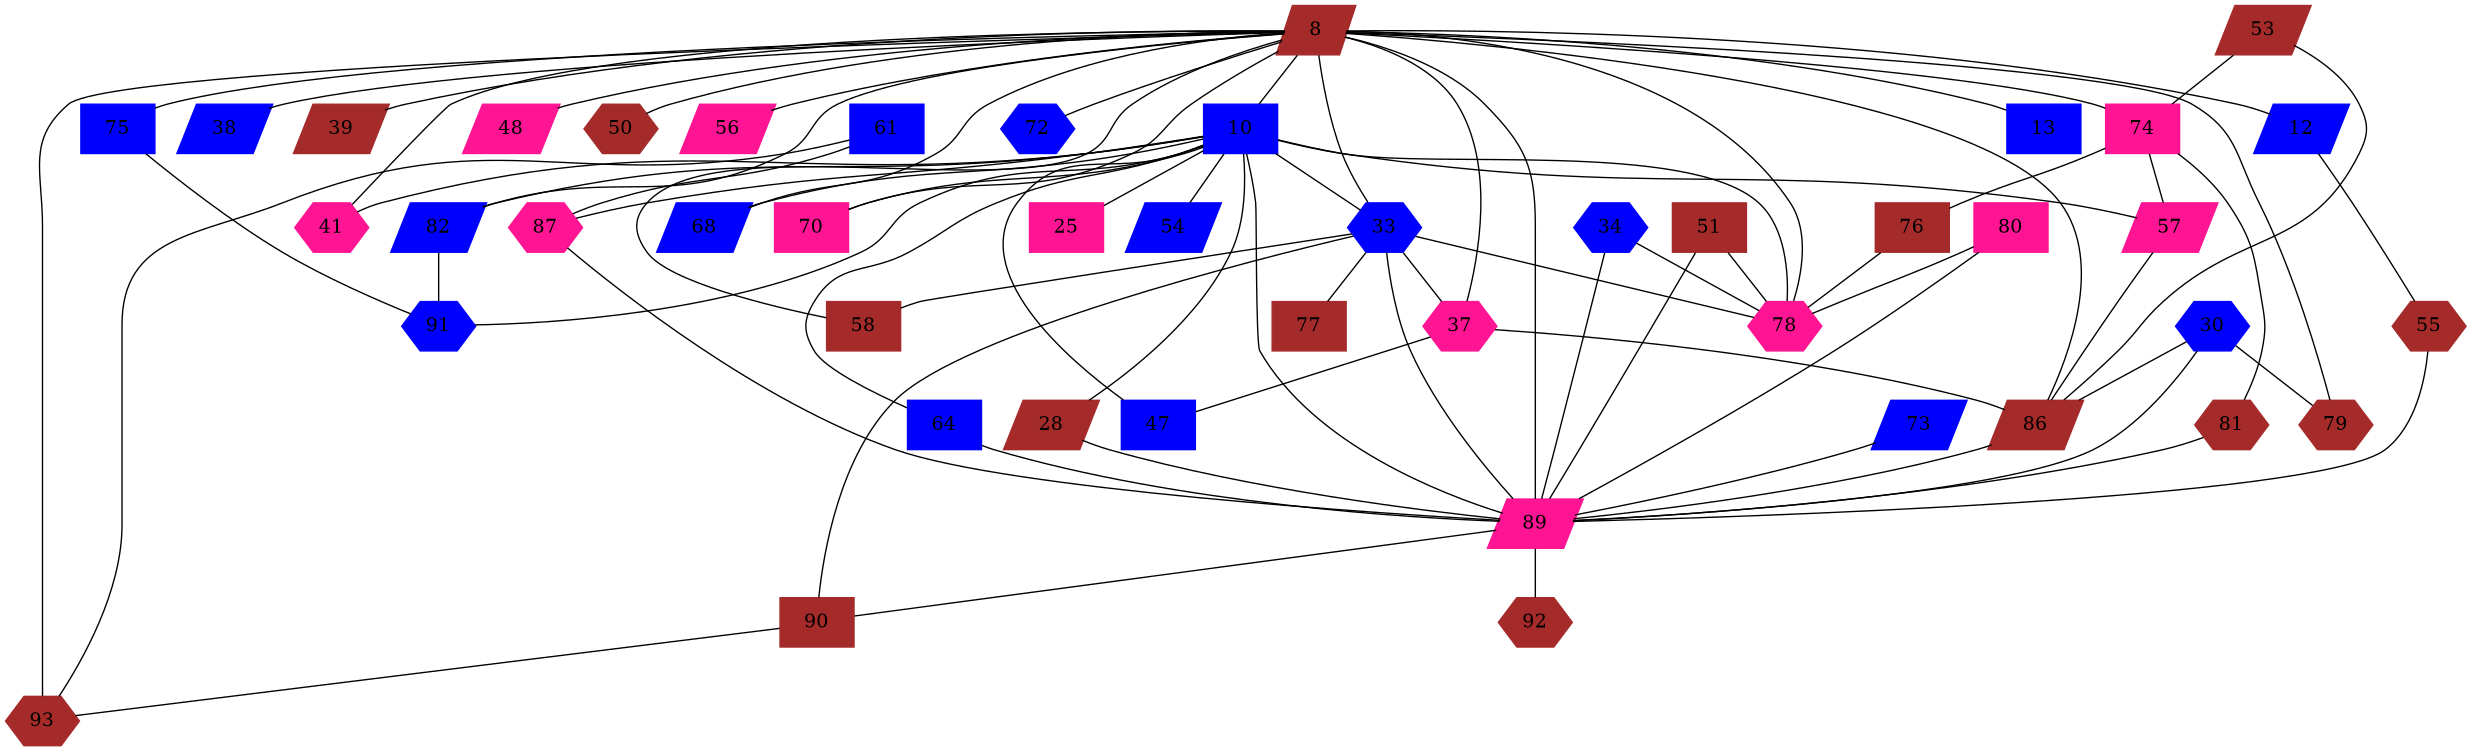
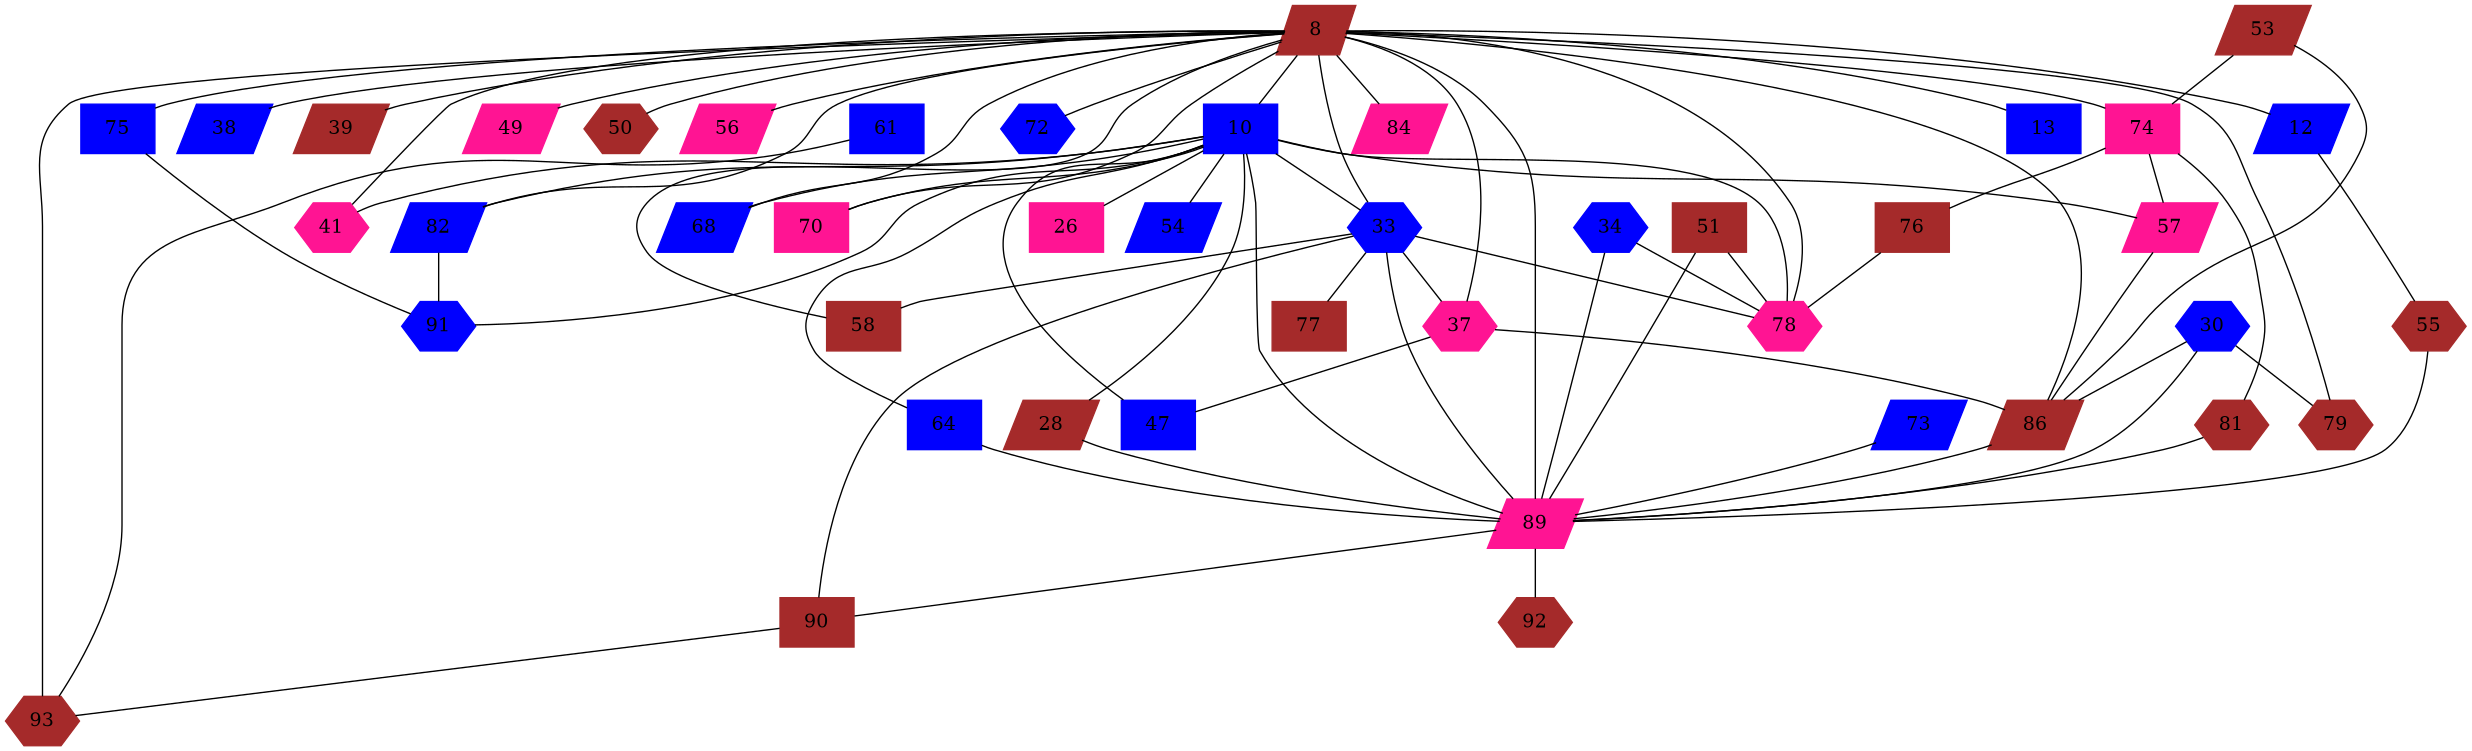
(511, 129) -> (511, 129)
none -> (1400, 129)
(546, 228) -> none
(1067, 228) -> (1067, 228)
(2011, 228) -> none
